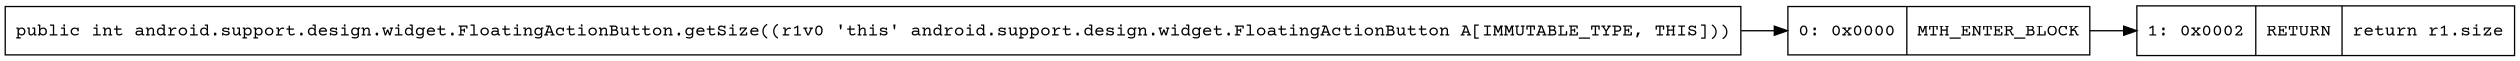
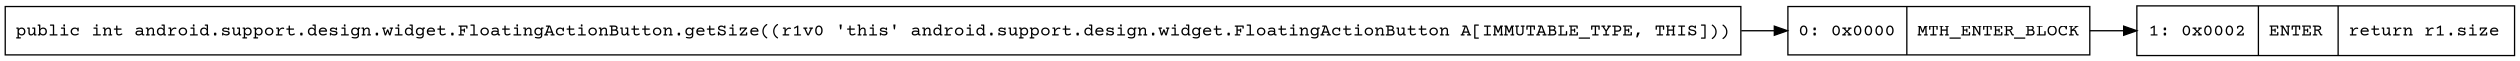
(2299, 30) -> (2296, 30)
